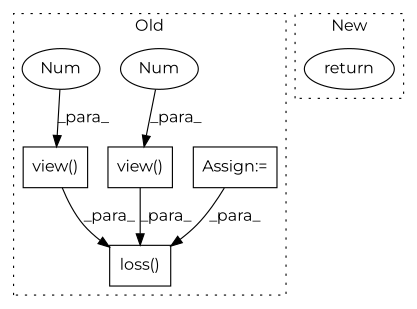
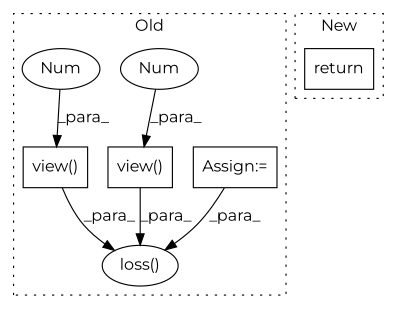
(349, 69) -> (339, 69)
(140, 266) -> (140, 266)
